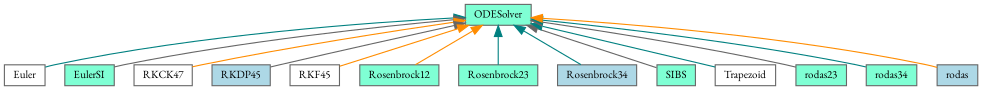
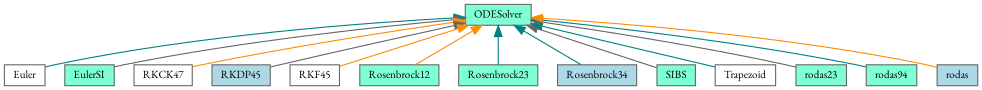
(892, 75) -> (892, 75)
